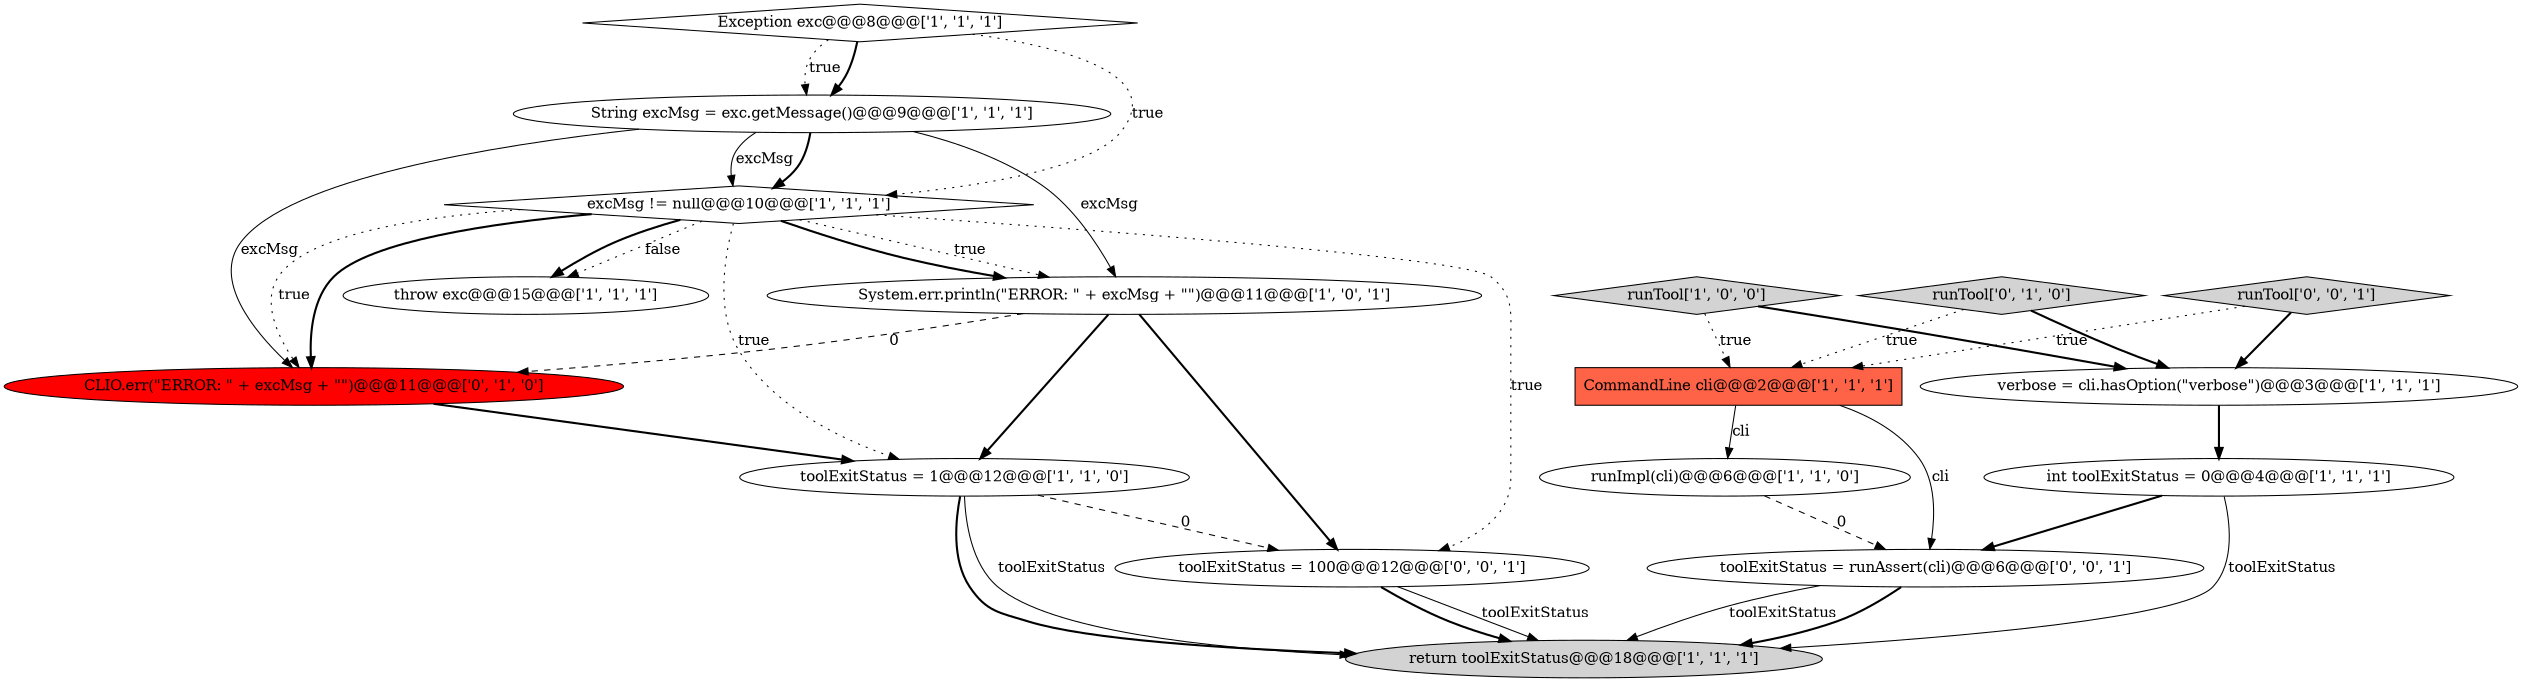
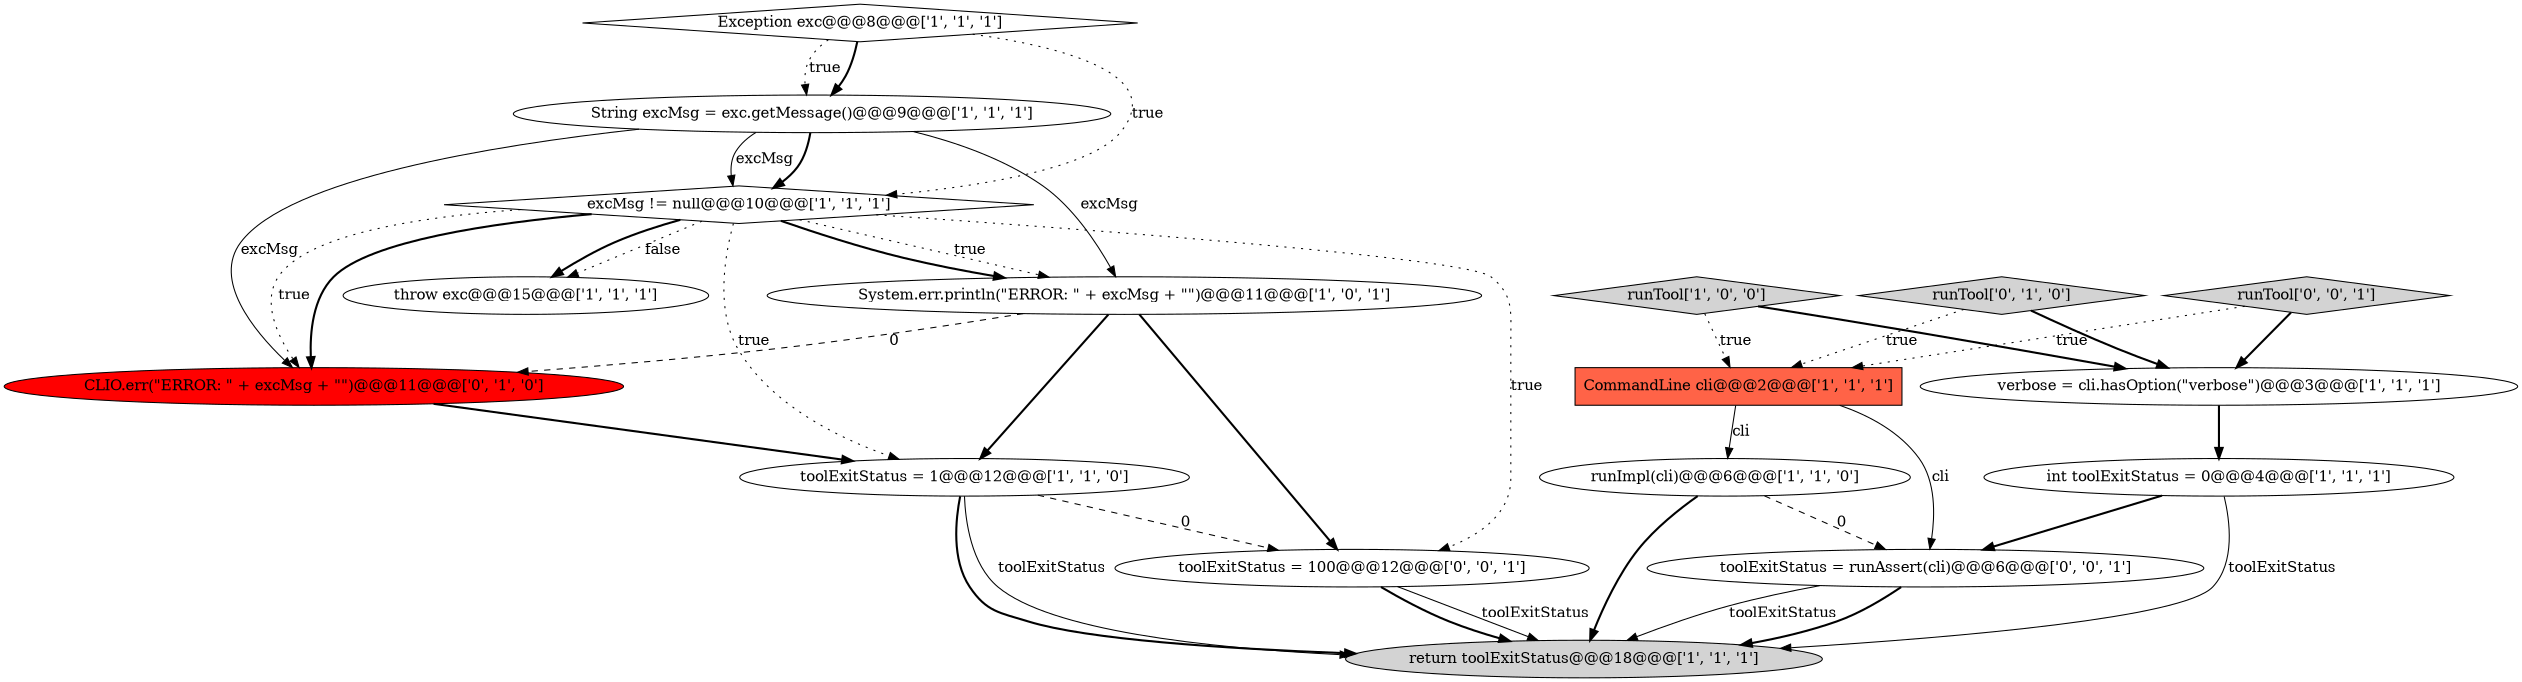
none -> (1634, 554)
